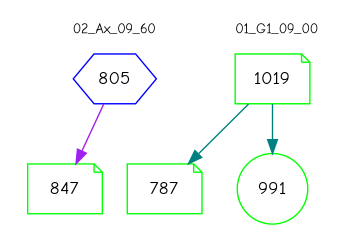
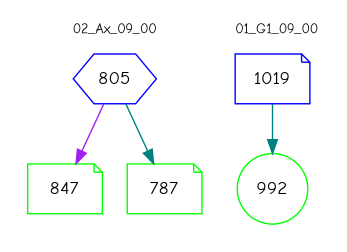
(115, 30) -> (115, 30)
(273, 79) -> (273, 79)
(234, 119) -> (137, 127)
(273, 189) -> (273, 189)
